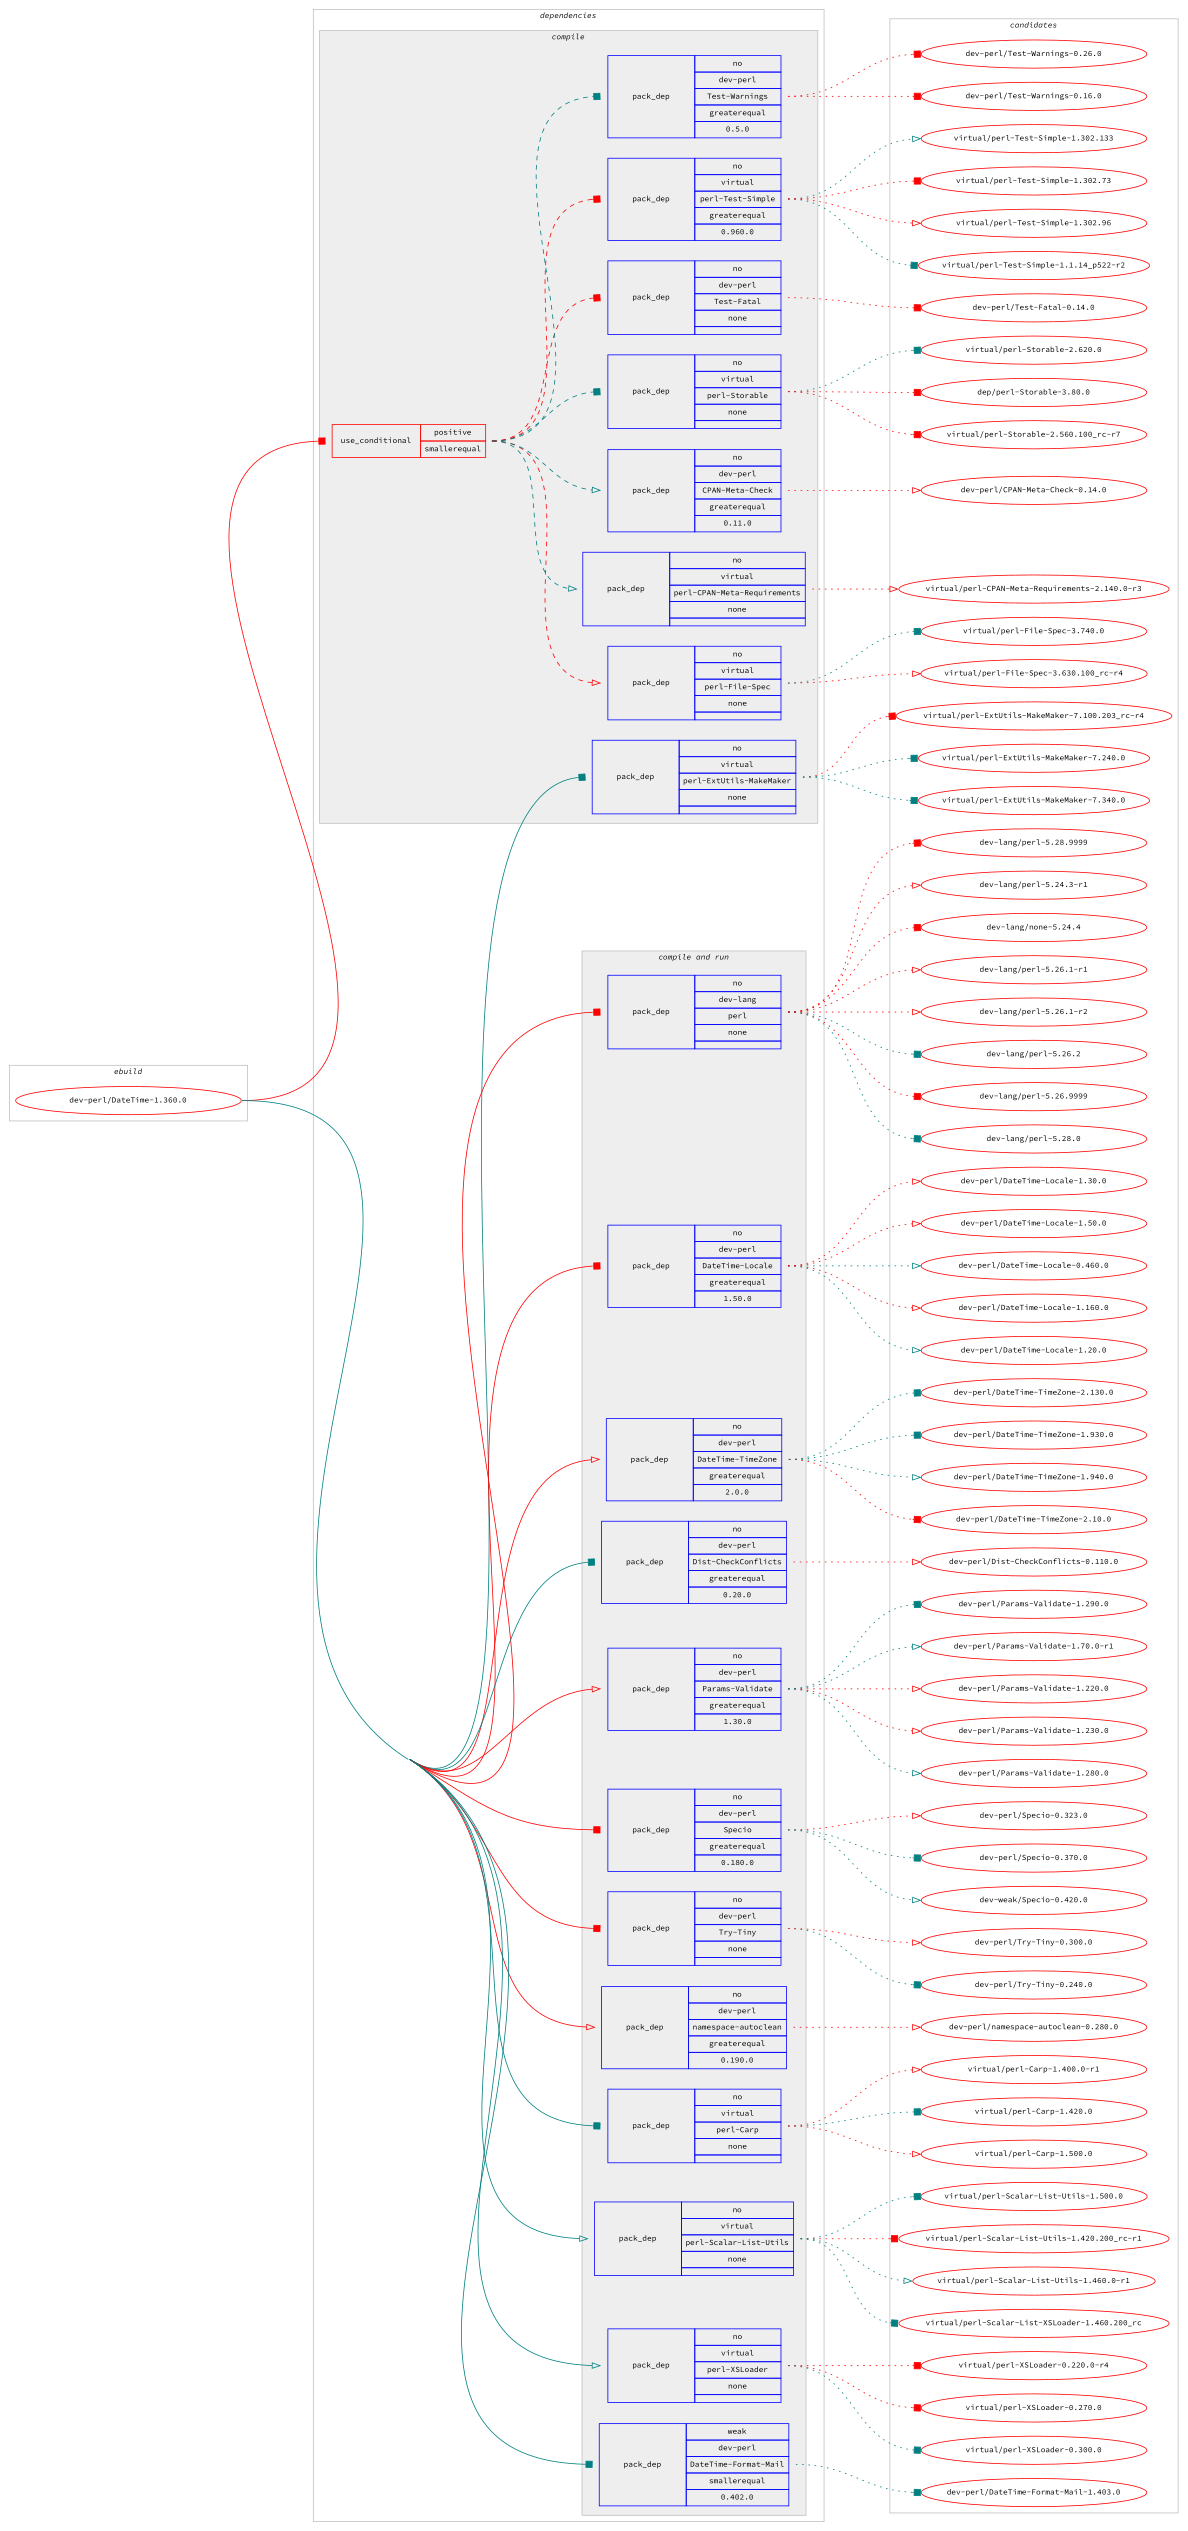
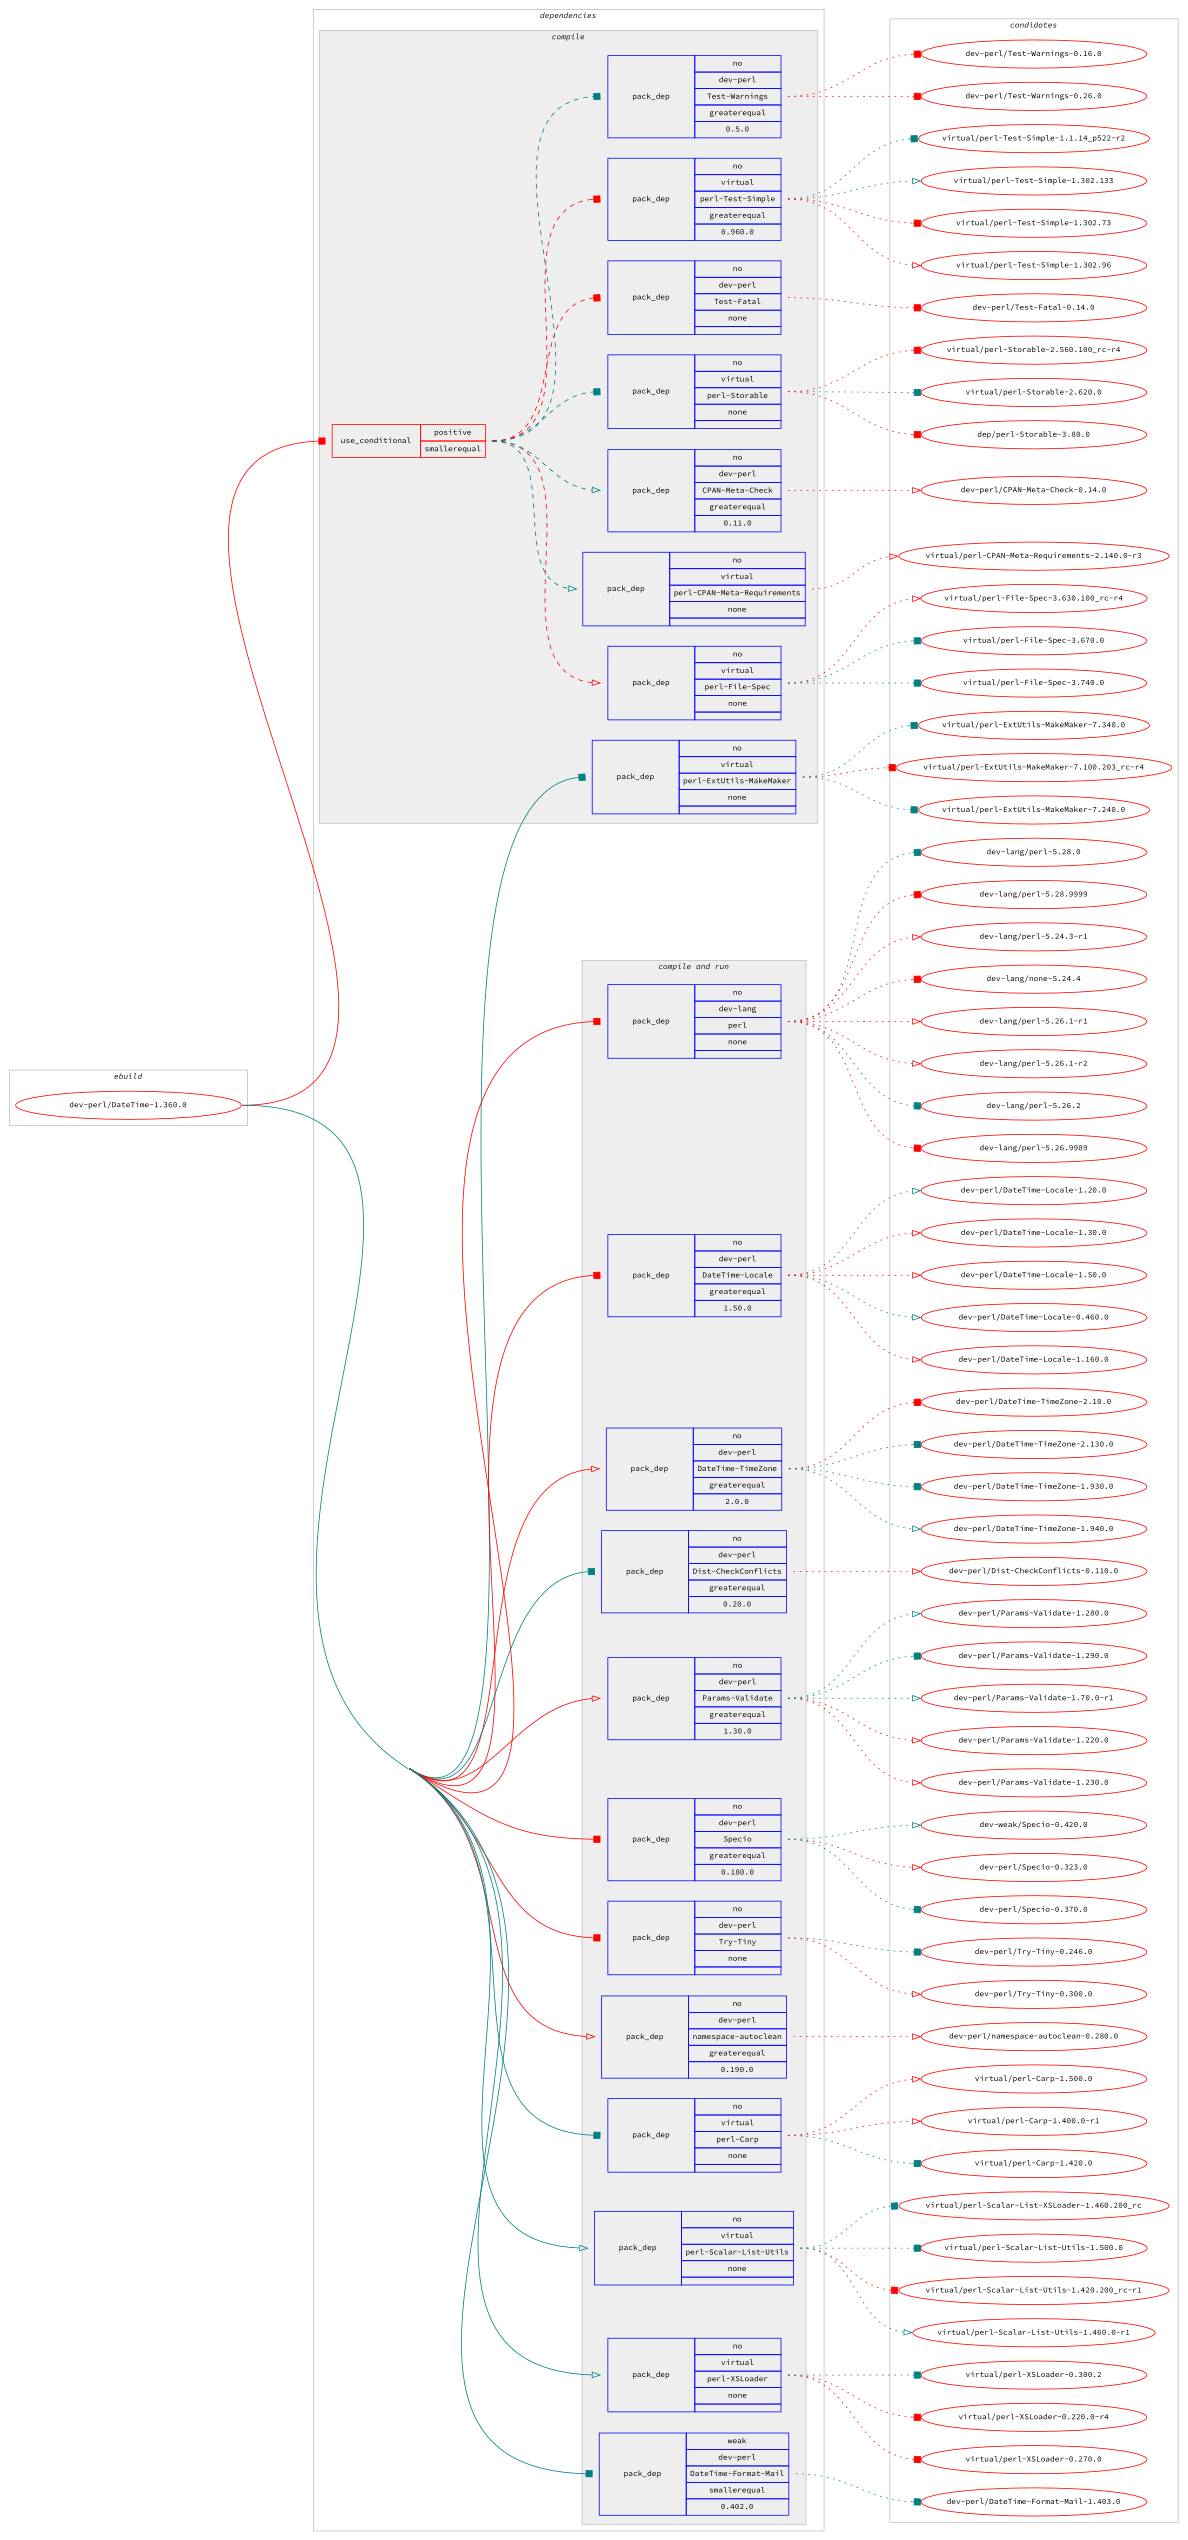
(1034, 435) -> (1034, 350)
none -> (1034, 641)
(1034, 1097) -> (1034, 1148)
(1034, 1985) -> (1034, 1952)
(1034, 2450) -> (1034, 2375)
